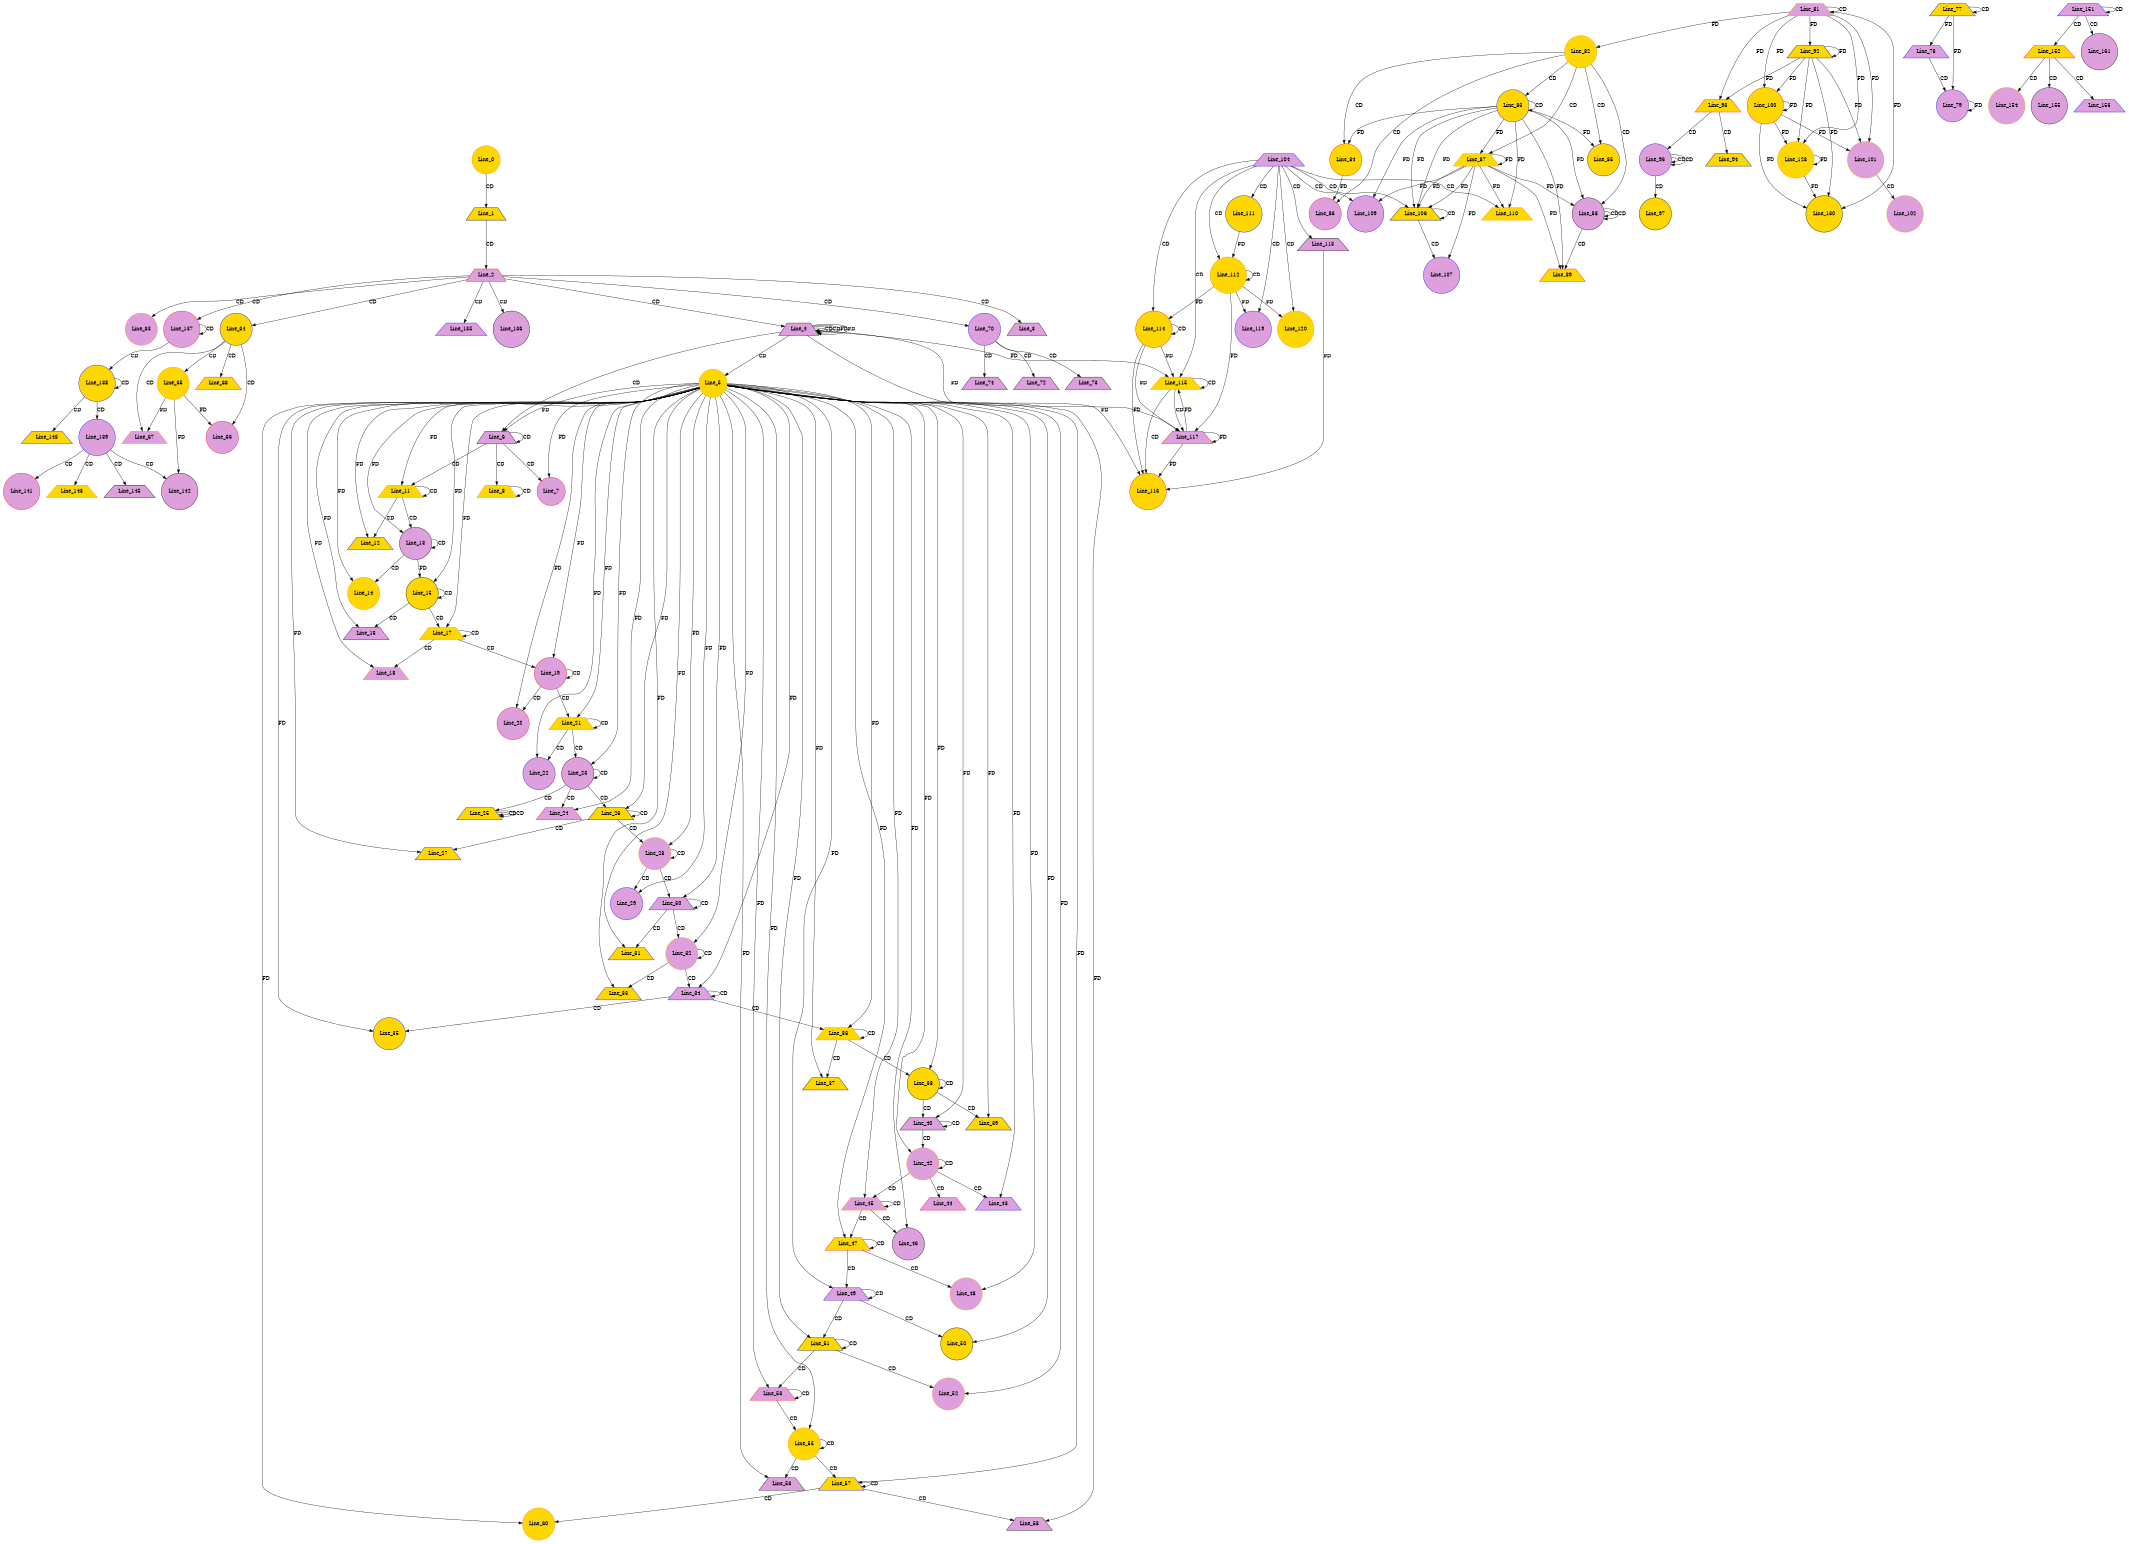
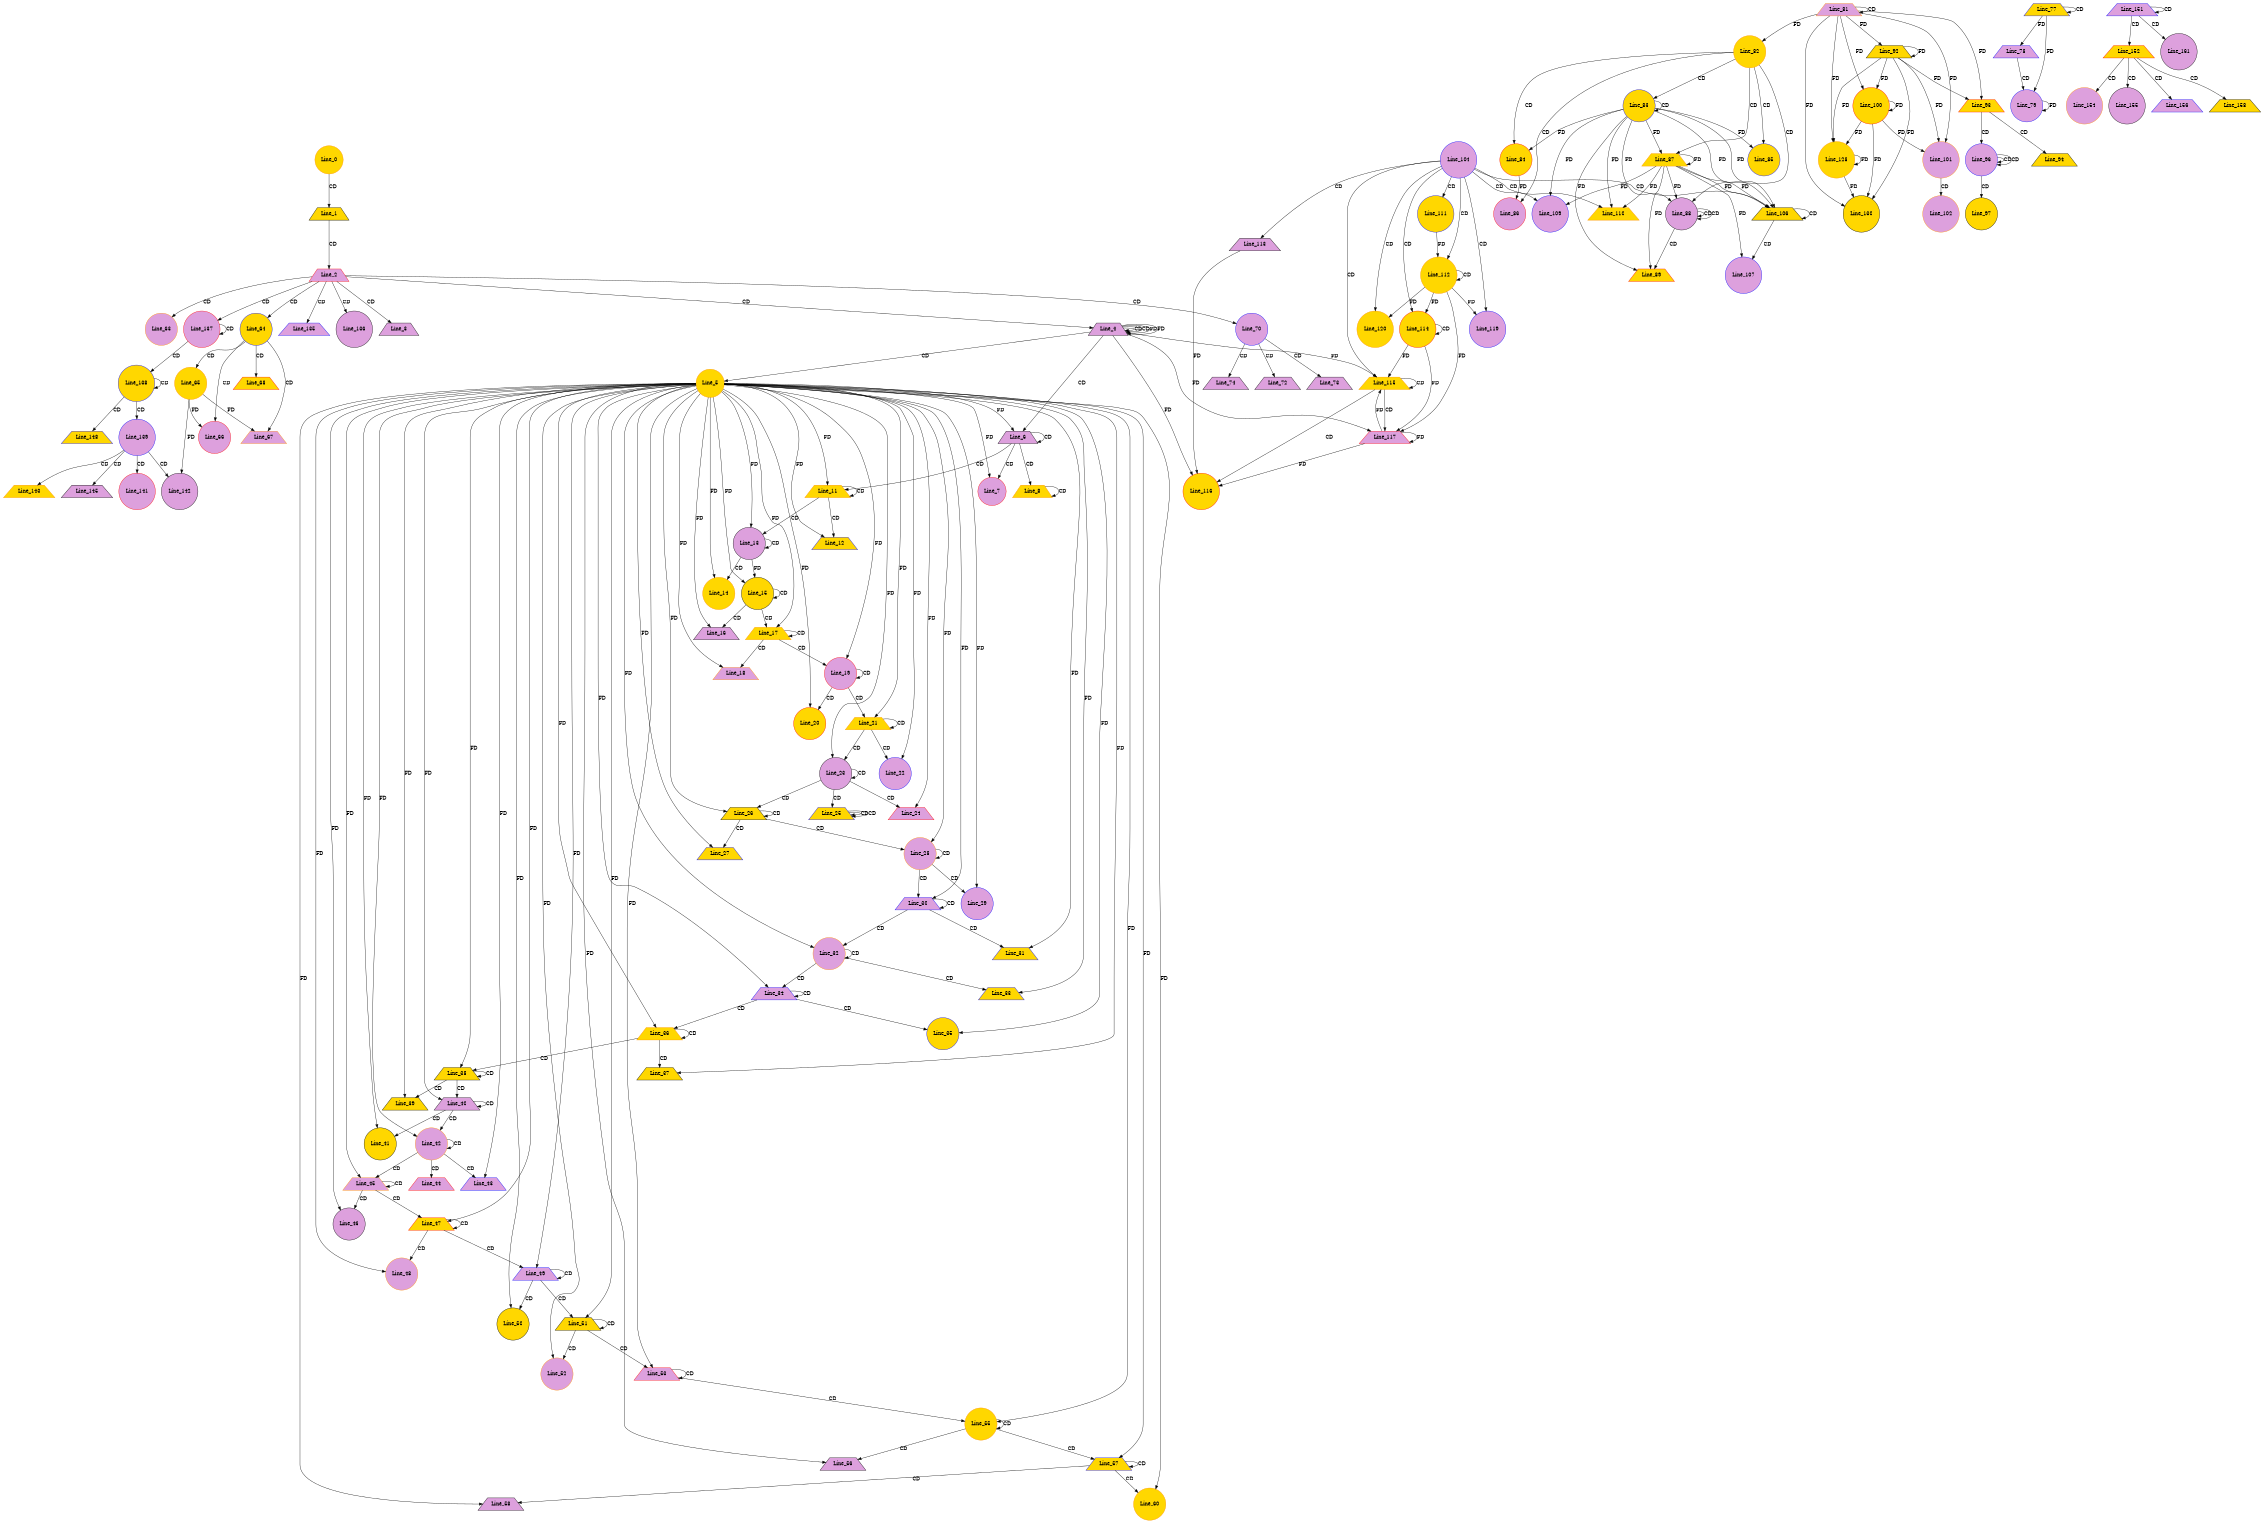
none -> (2235, 106)
(1279, 160) -> (1459, 160)
(1132, 407) -> none
(513, 724) -> (810, 724)
(923, 1084) -> (457, 1074)
none -> (380, 1144)
